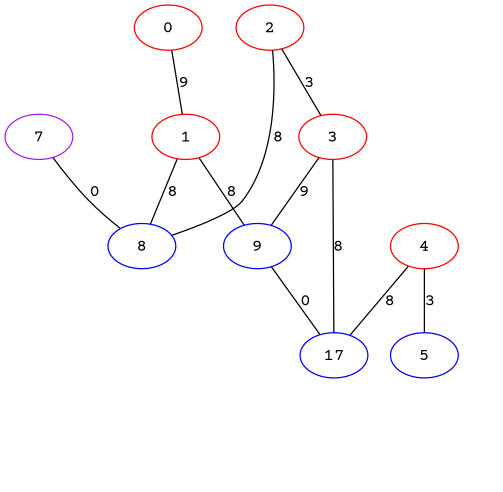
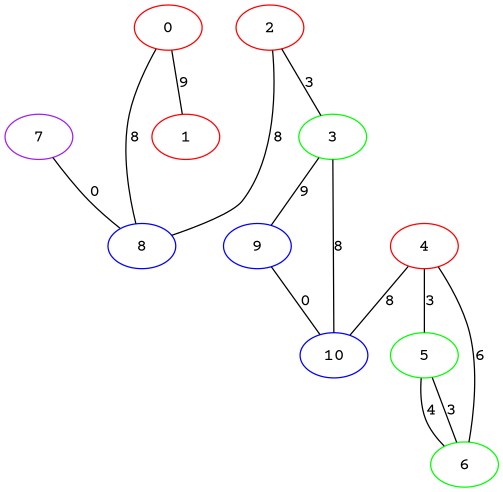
(333, 137) -> (333, 137)
(164, 192) -> (127, 134)
(222, 192) -> none
(334, 355) -> (334, 355)
(424, 355) -> (424, 355)
none -> (465, 465)
